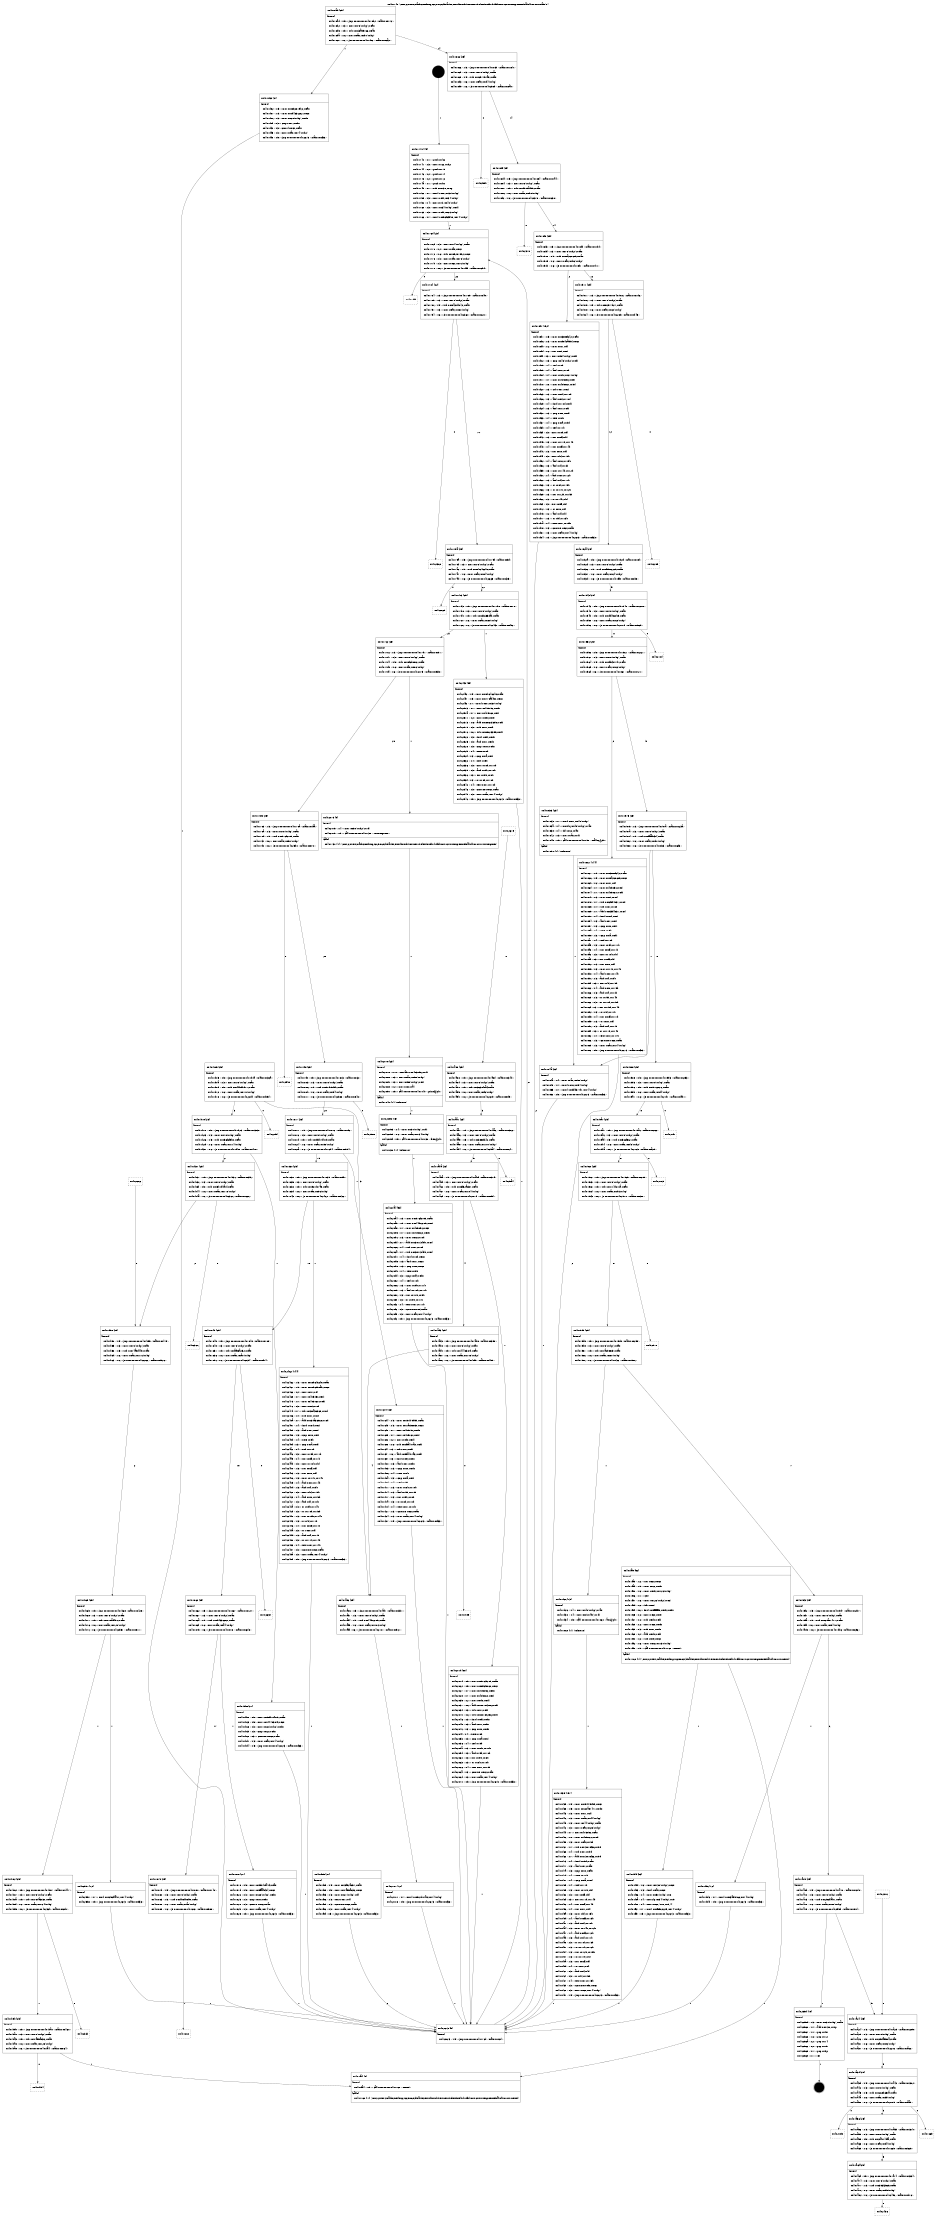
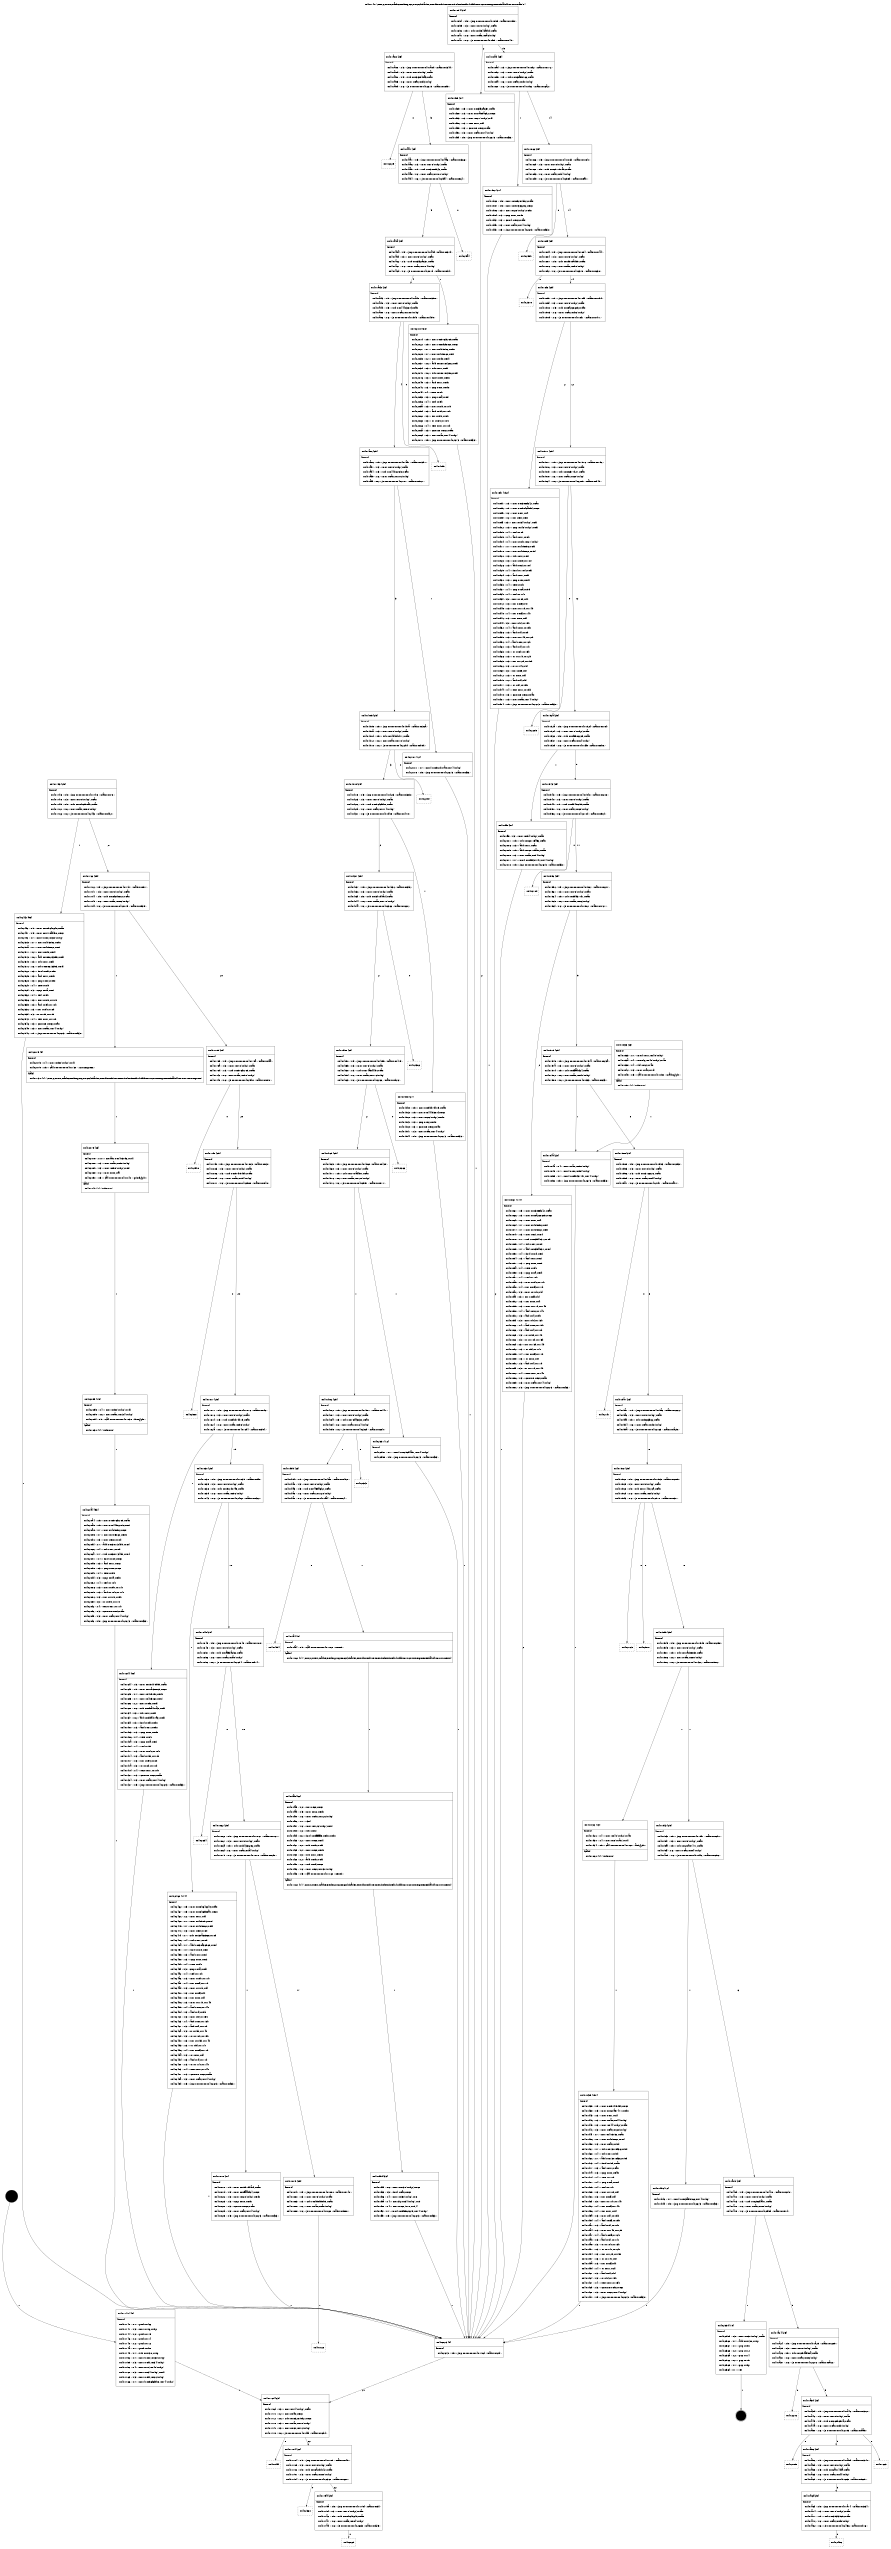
none -> (483, 25)
(481, 587) -> none
none -> (531, 845)
(495, 948) -> (402, 125)
(651, 1164) -> (631, 1572)
(135, 1255) -> (386, 1124)
(361, 1307) -> (394, 598)
(882, 1956) -> (796, 2388)
(780, 1959) -> (368, 1726)
